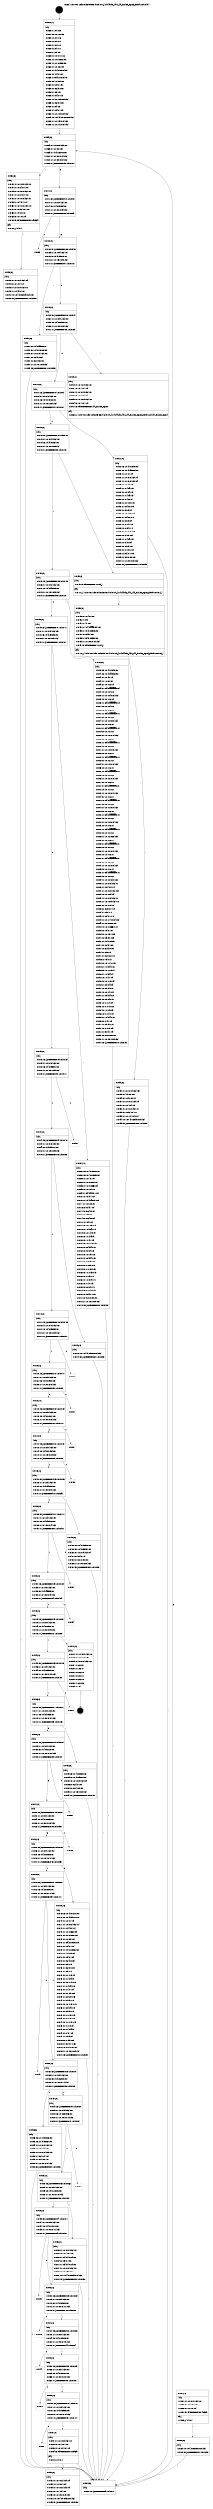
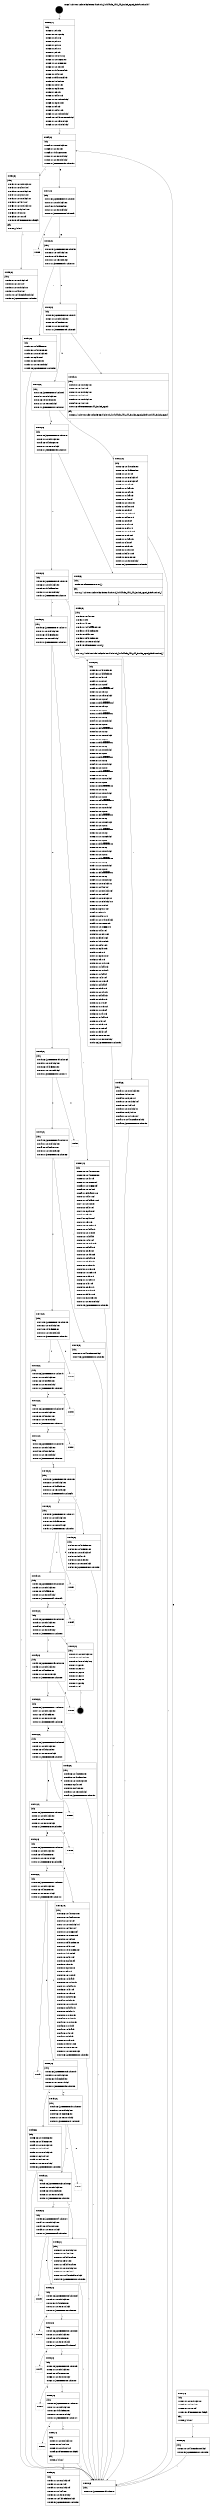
(72, 1482) -> none
